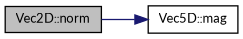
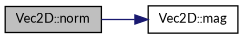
(193, 19) -> (193, 19)
